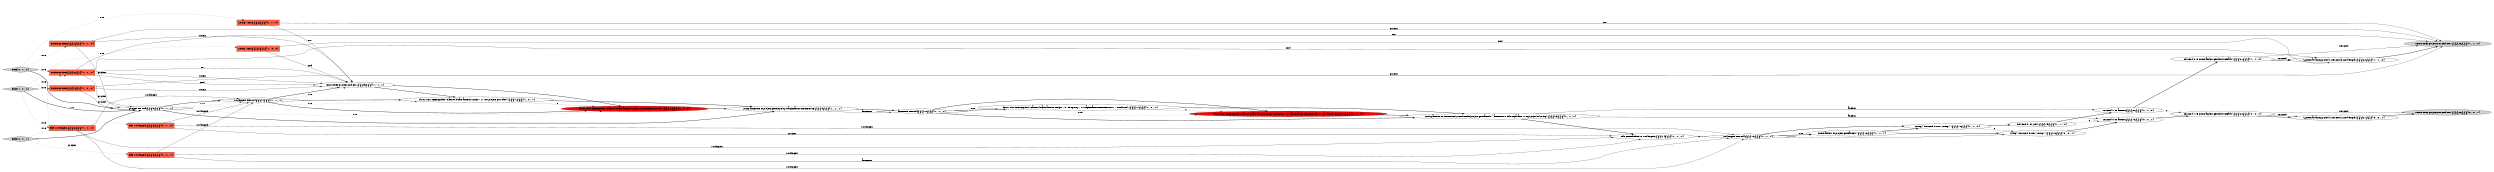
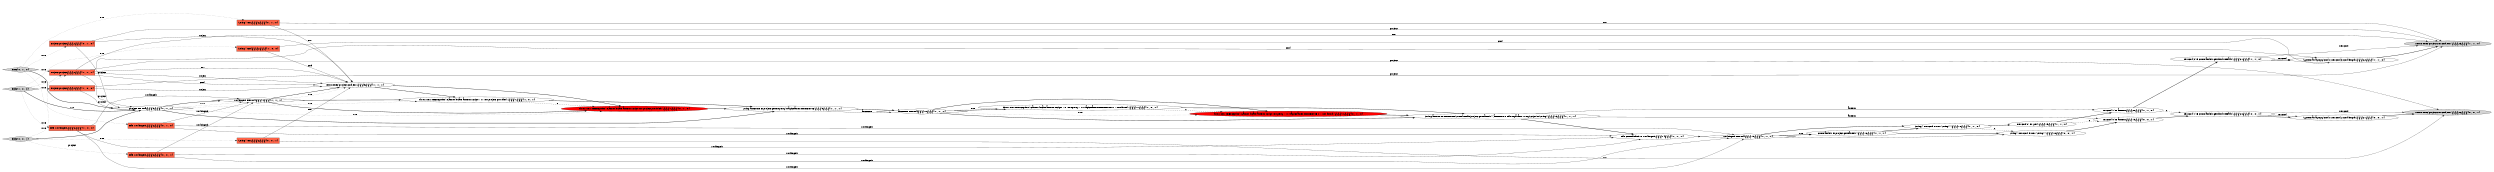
none -> (1266, 62)
(792, 134) -> (792, 134)
none -> (258, 141)
(867, 160) -> (867, 160)
